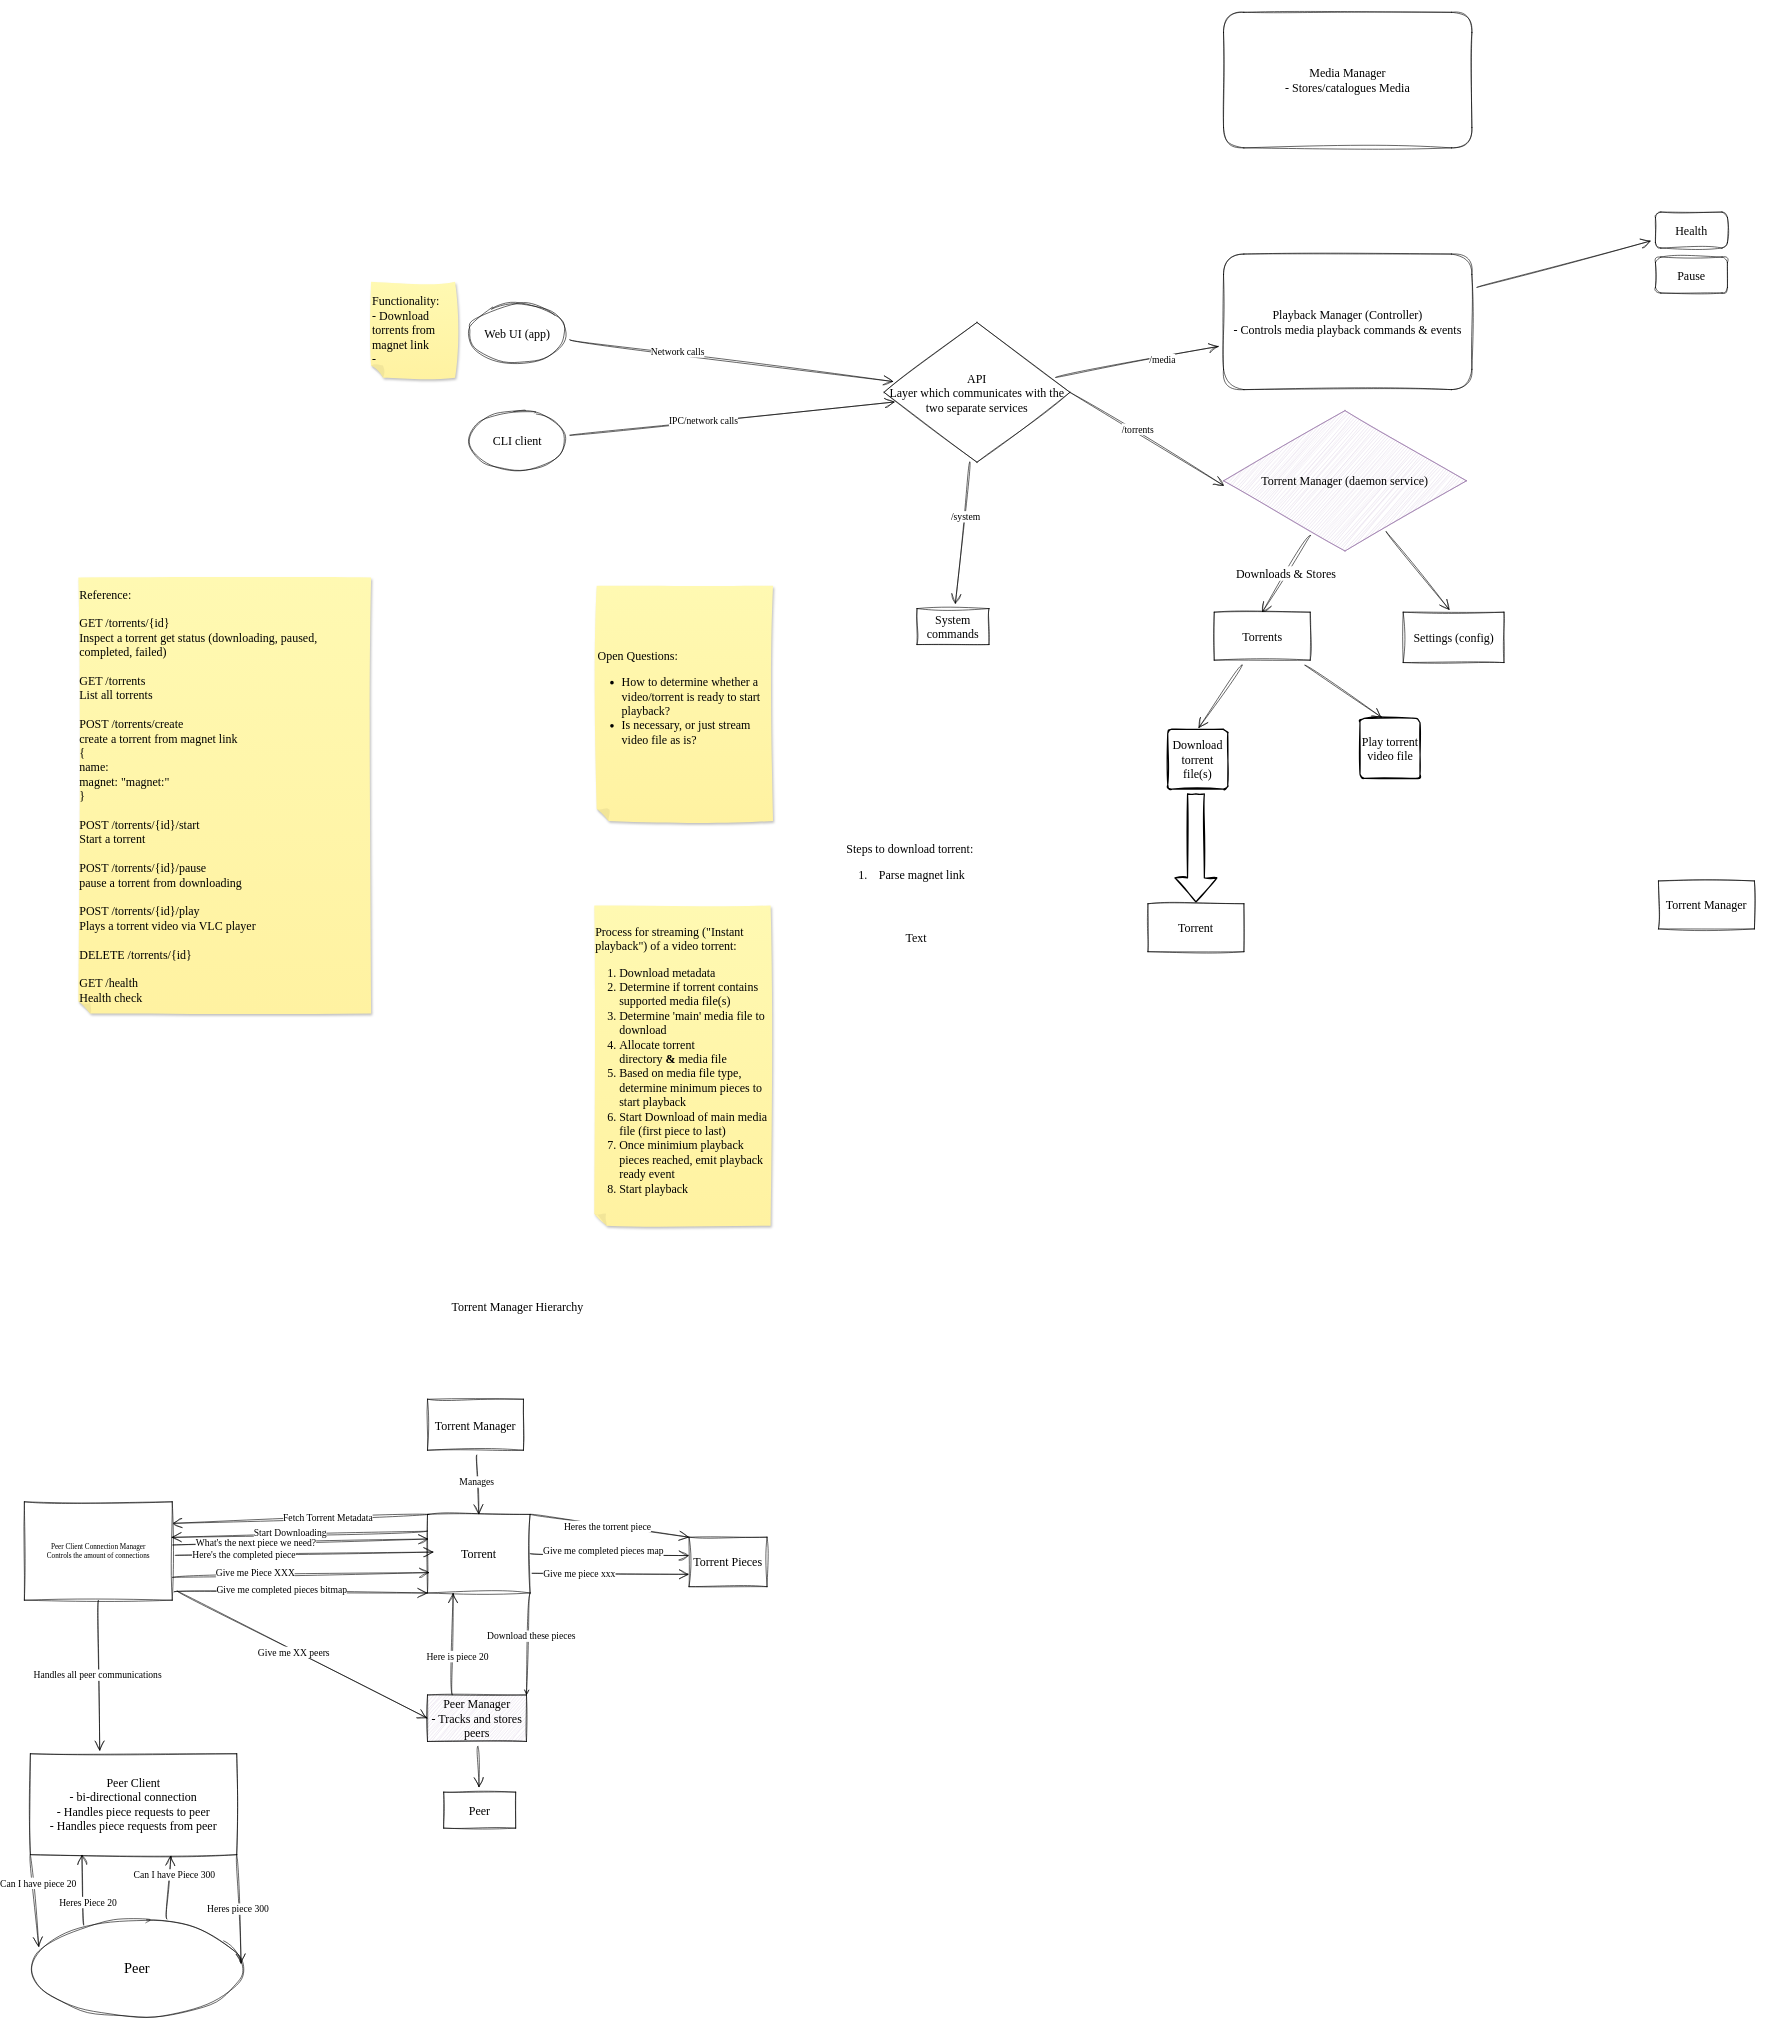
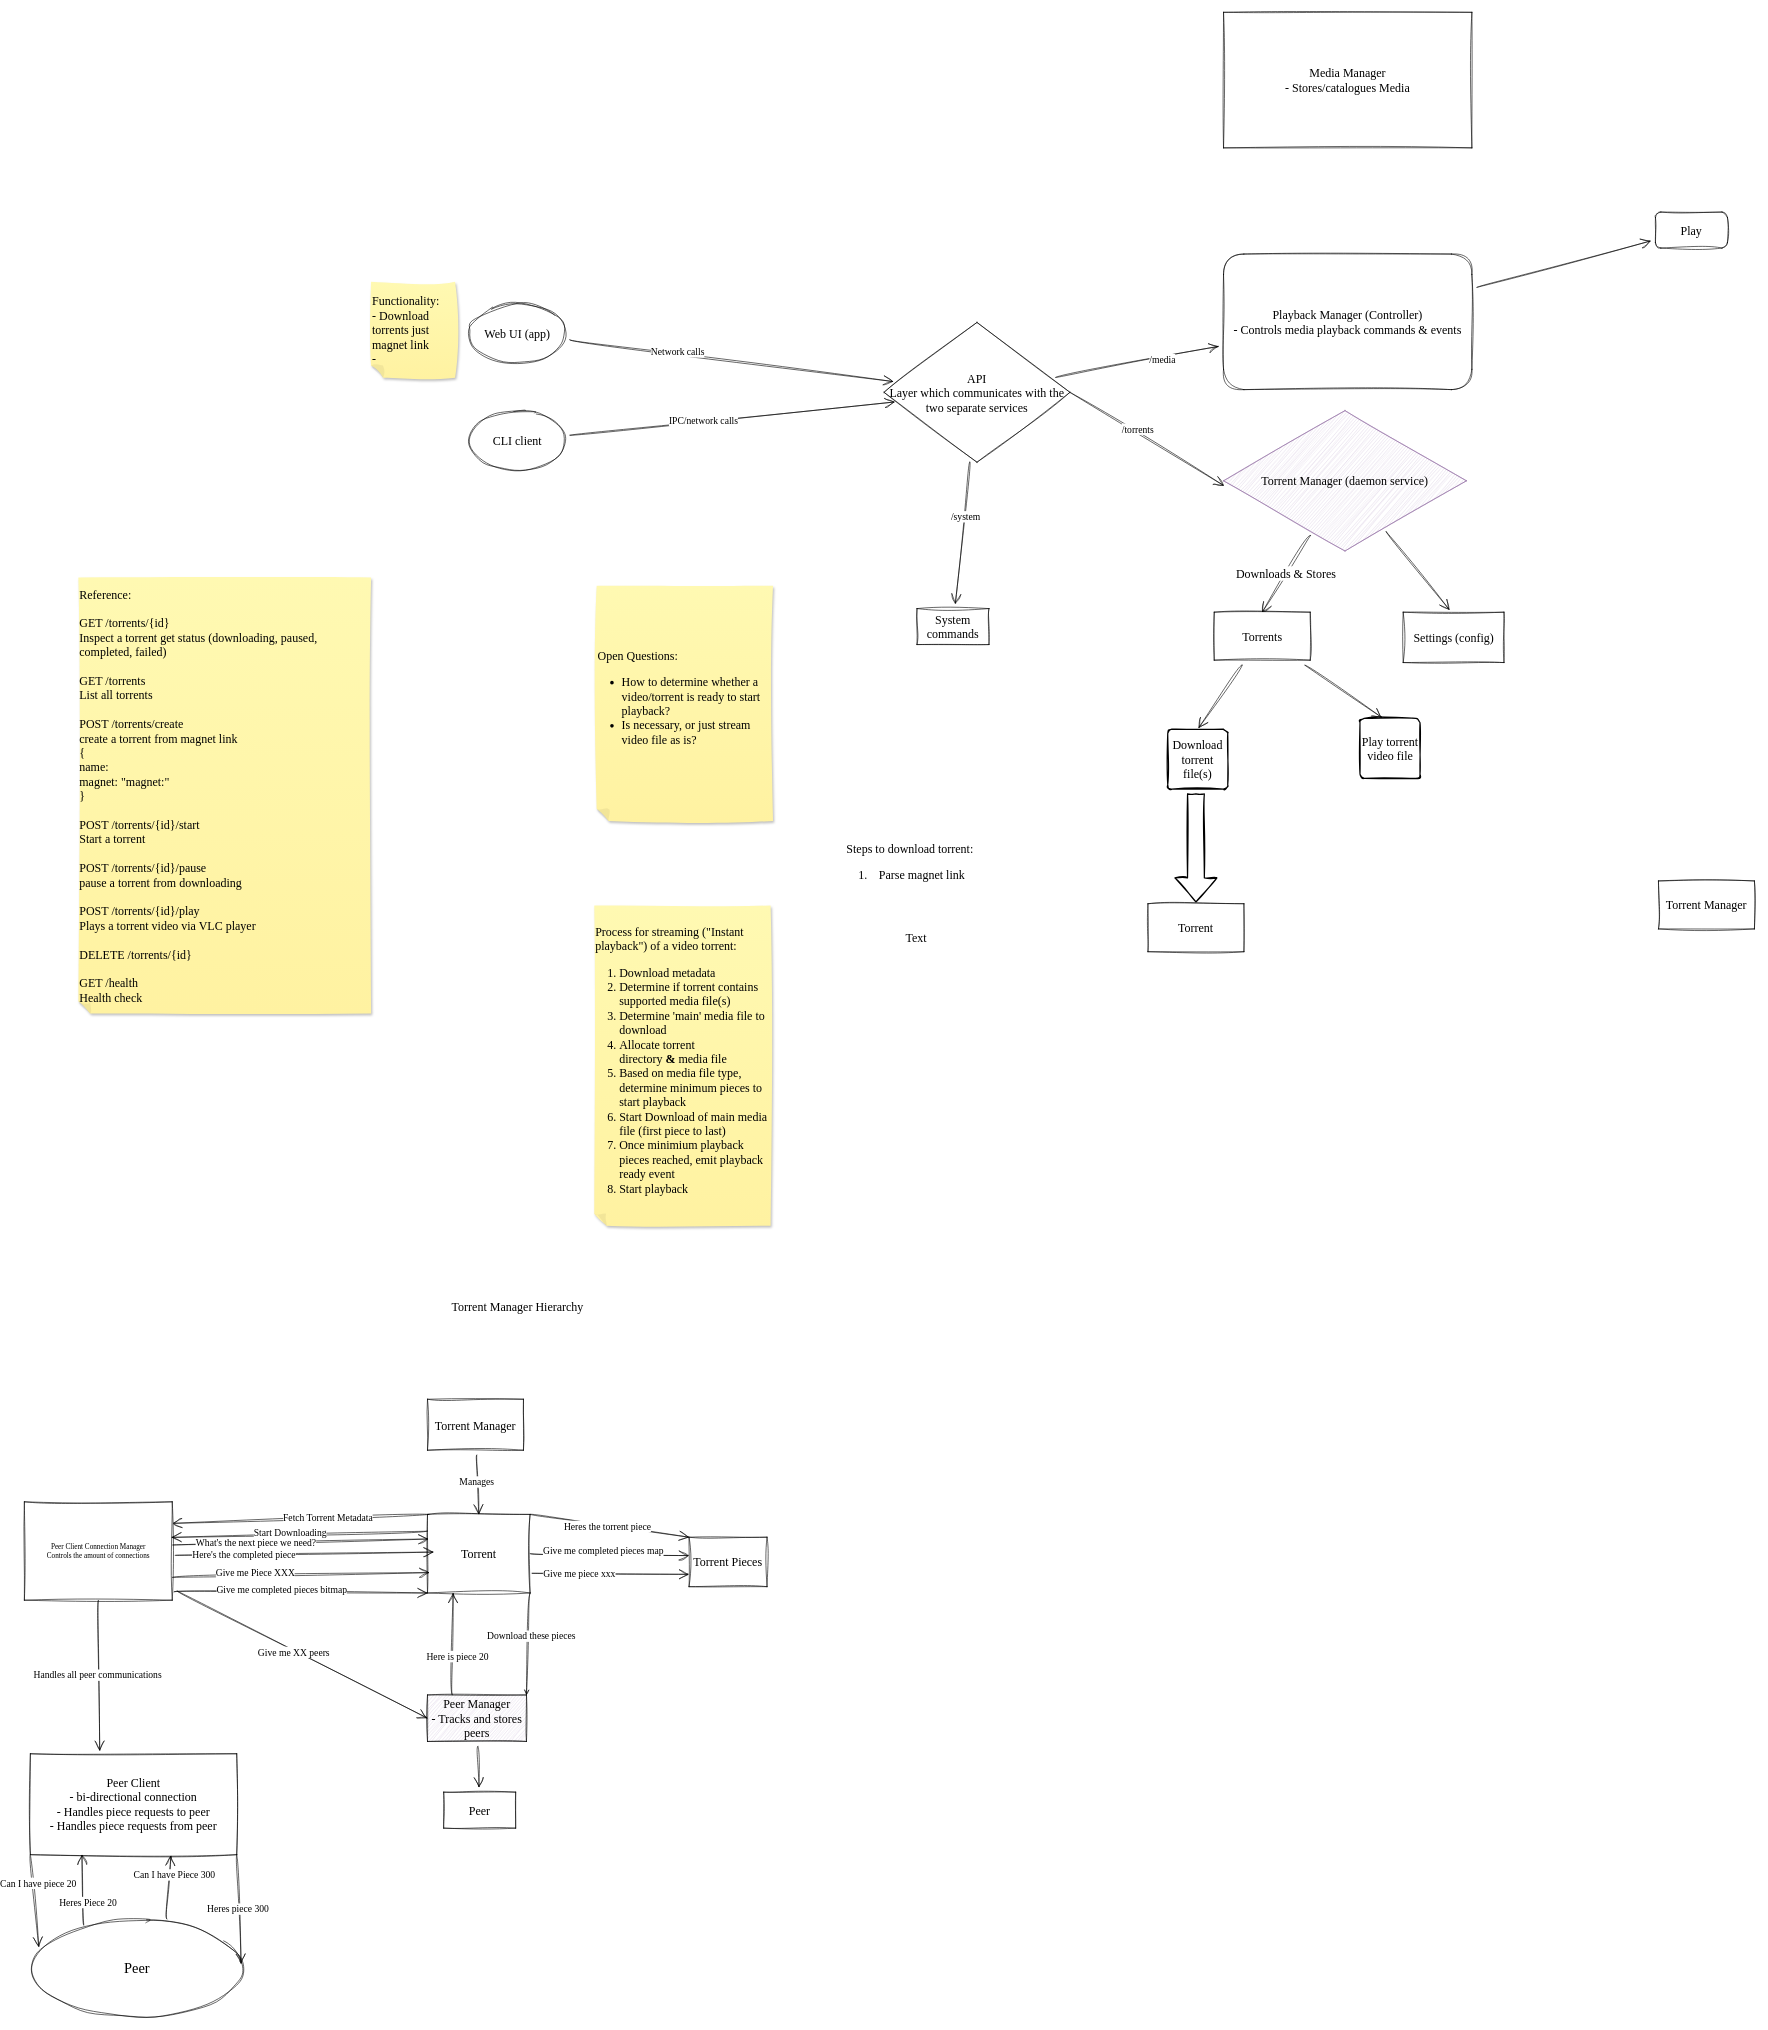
(1348, 80) -> (1348, 80)
(1692, 230) -> (1692, 230)
(1692, 275) -> none
(414, 330) -> (414, 330)
